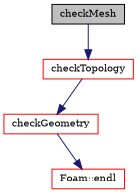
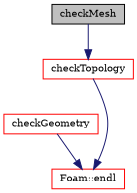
(72, 93) -> (107, 119)
